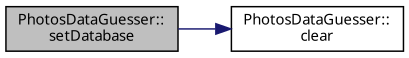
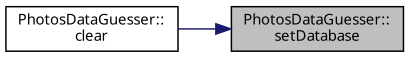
(197, 29) -> (197, 29)
